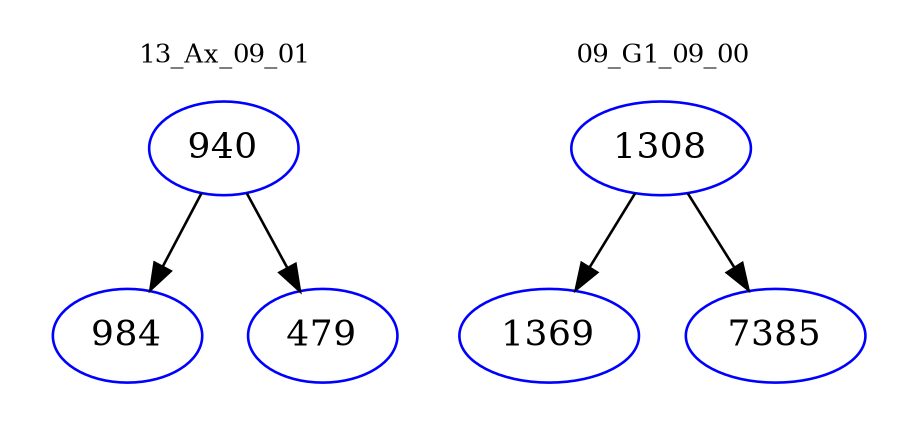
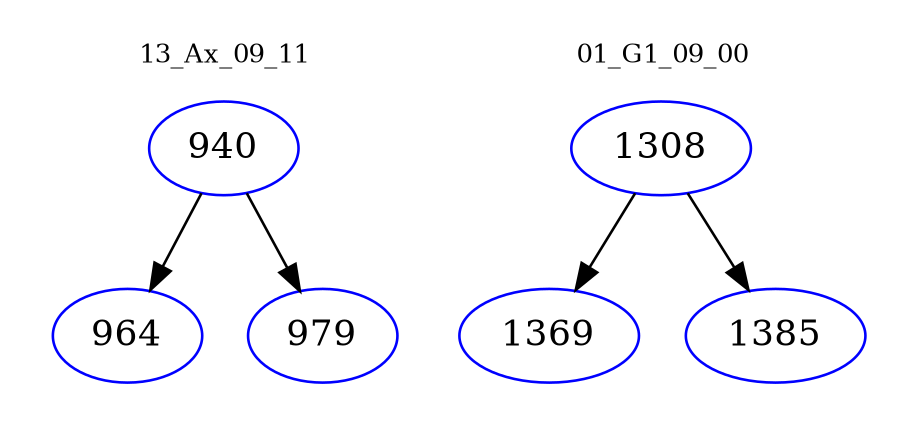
(225, 56) -> (225, 56)
(664, 56) -> (664, 56)
(128, 336) -> (128, 336)
(323, 336) -> (323, 336)
(776, 336) -> (776, 336)
